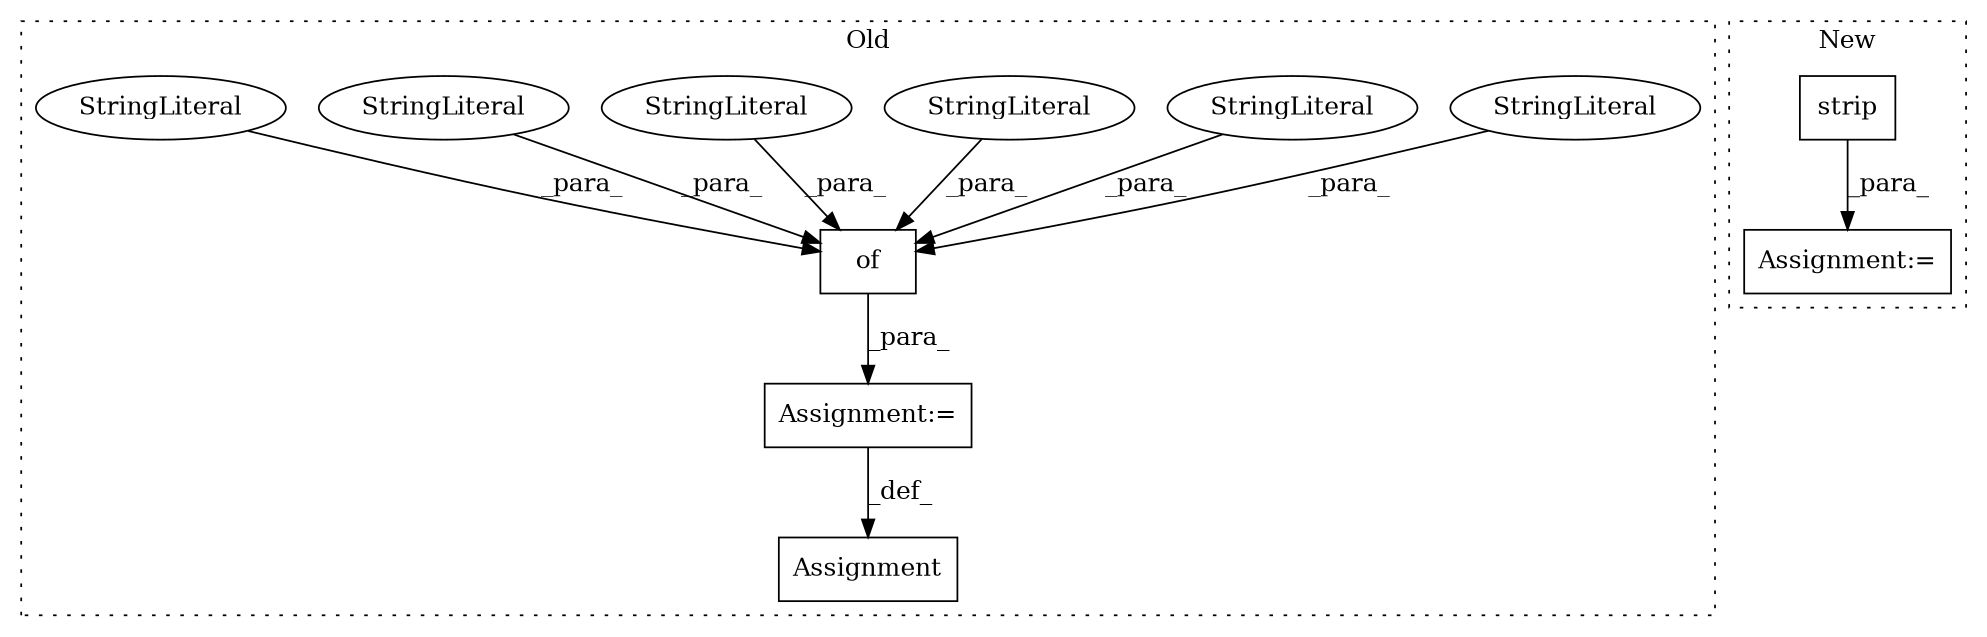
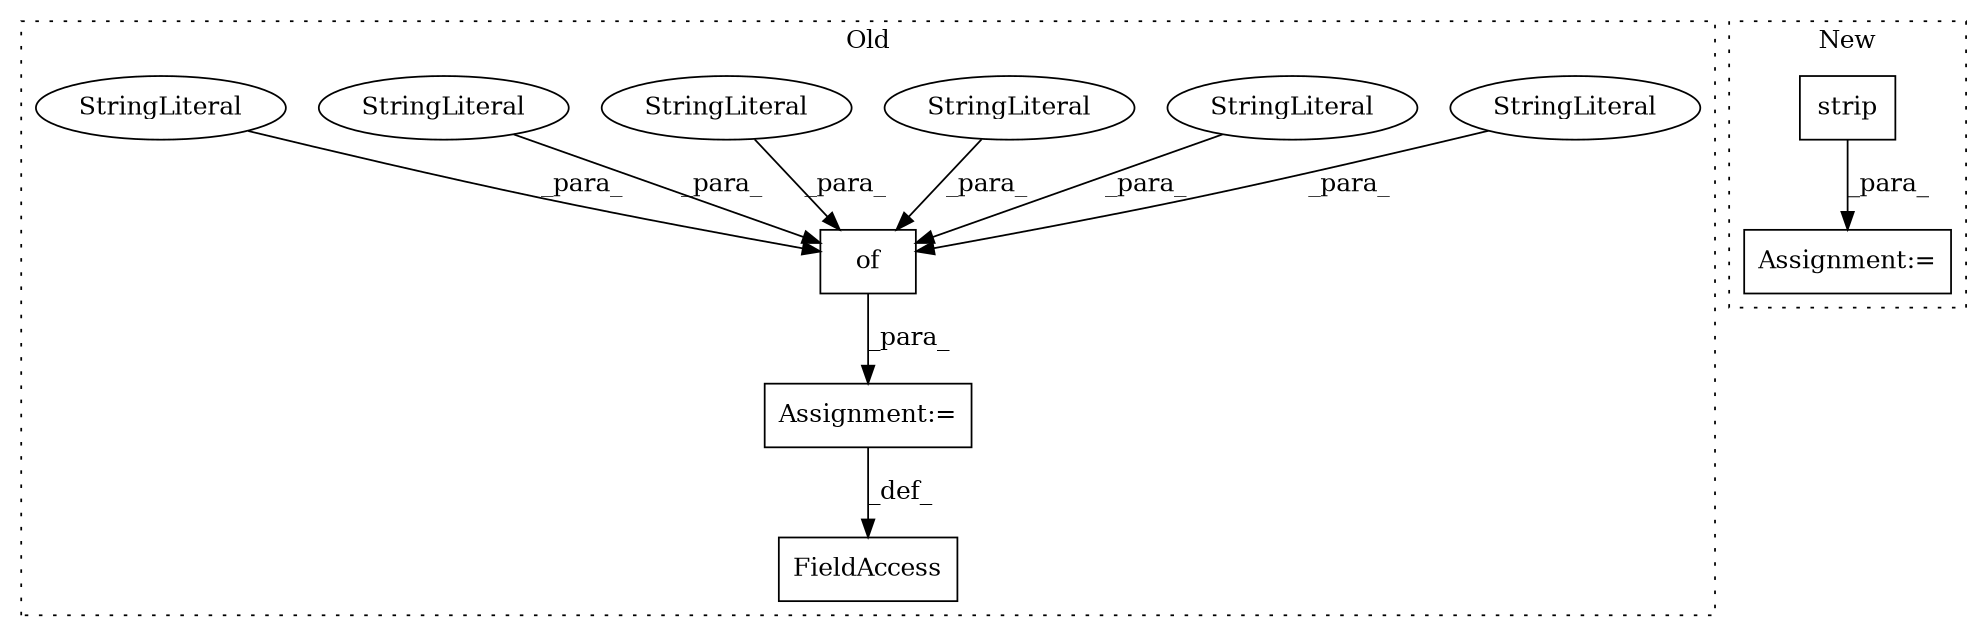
(868, 569) -> (868, 569)
